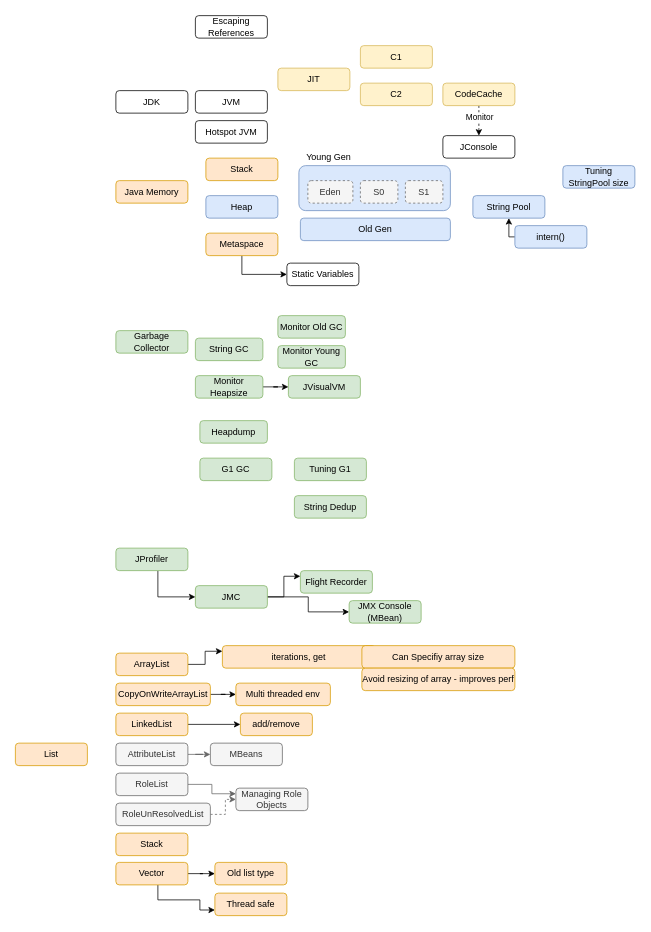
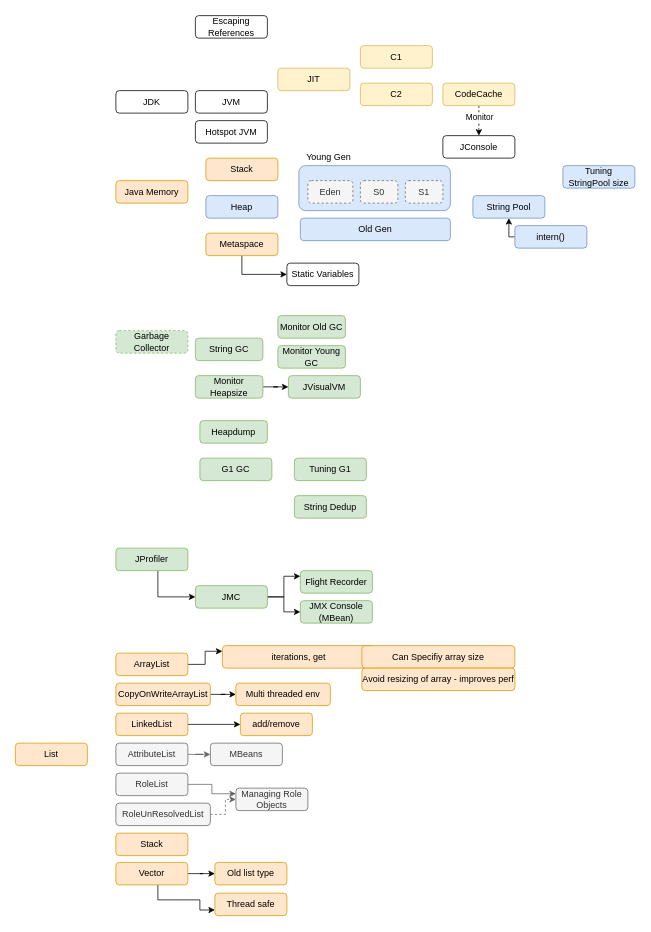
(152, 342) -> (152, 342)
(385, 612) -> (336, 612)
